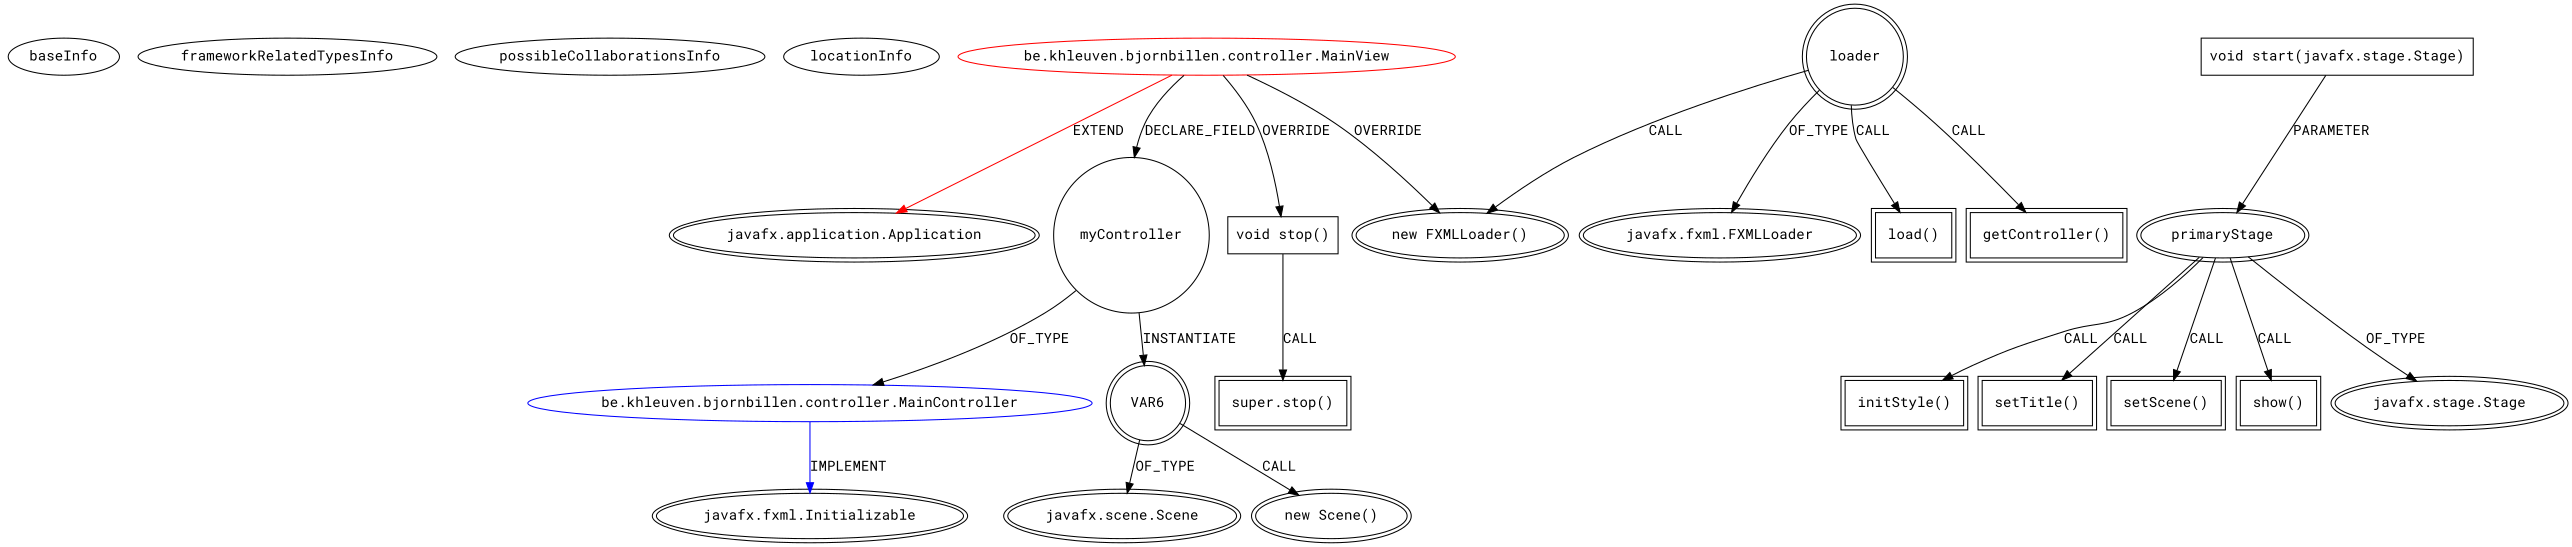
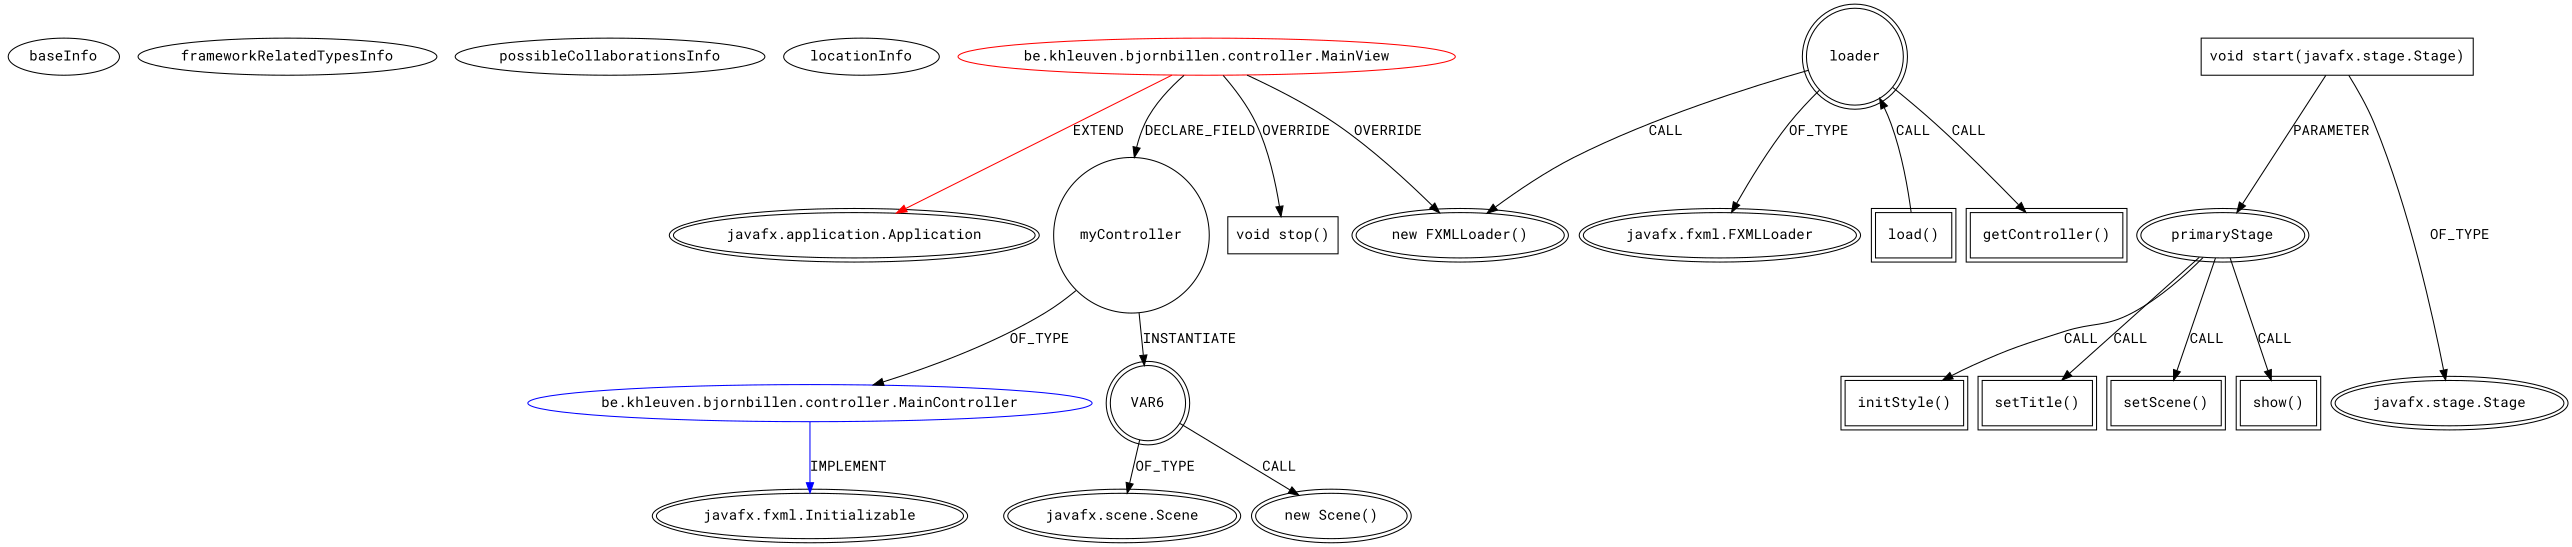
(1866, 157) -> (1901, 159)
(2327, 318) -> (2407, 219)
(1283, 403) -> none
